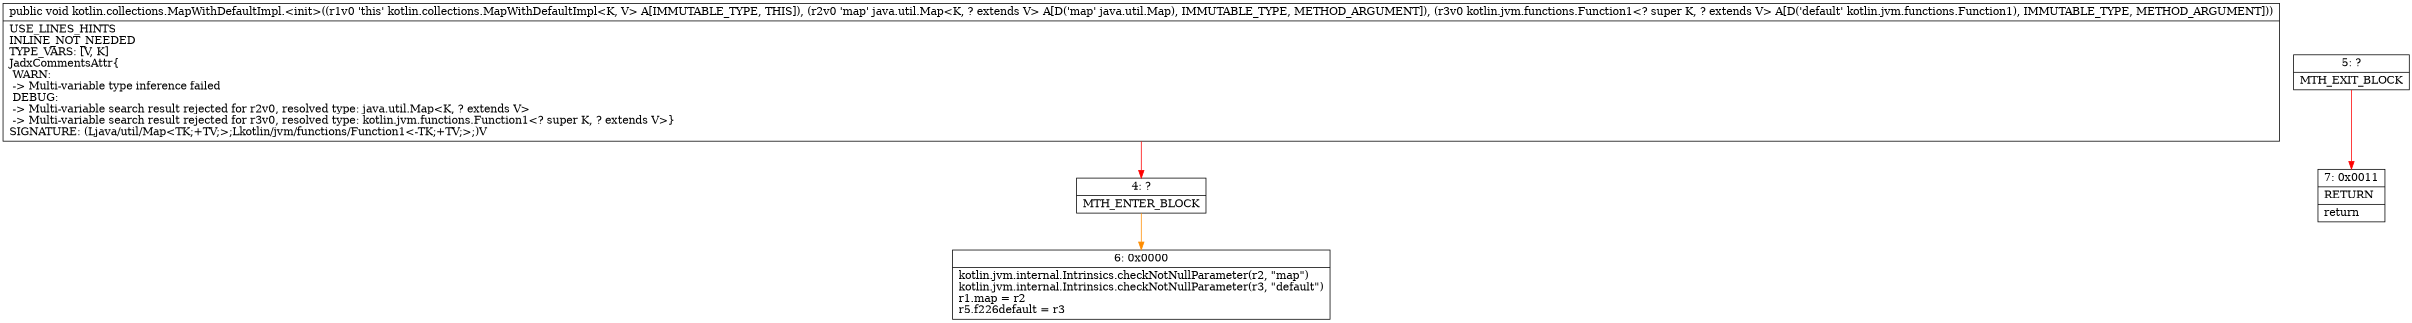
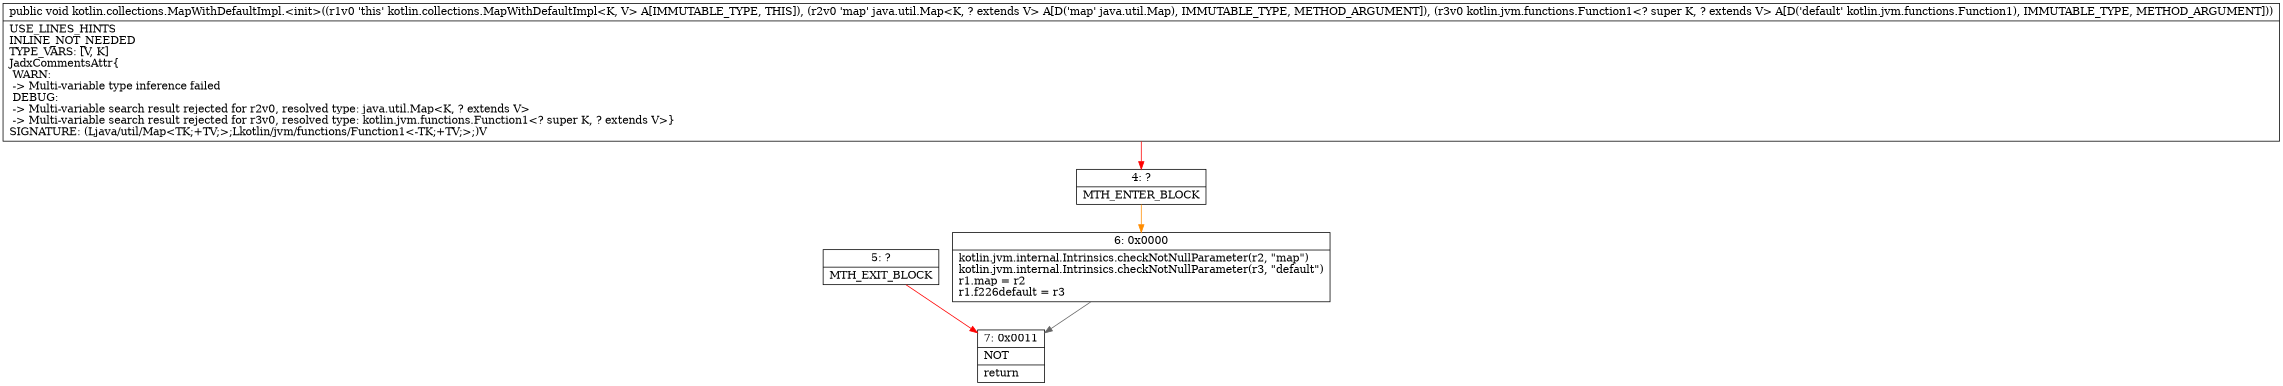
(2349, 195) -> (996, 356)
(1012, 310) -> (1012, 293)
none -> (1071, 315)
